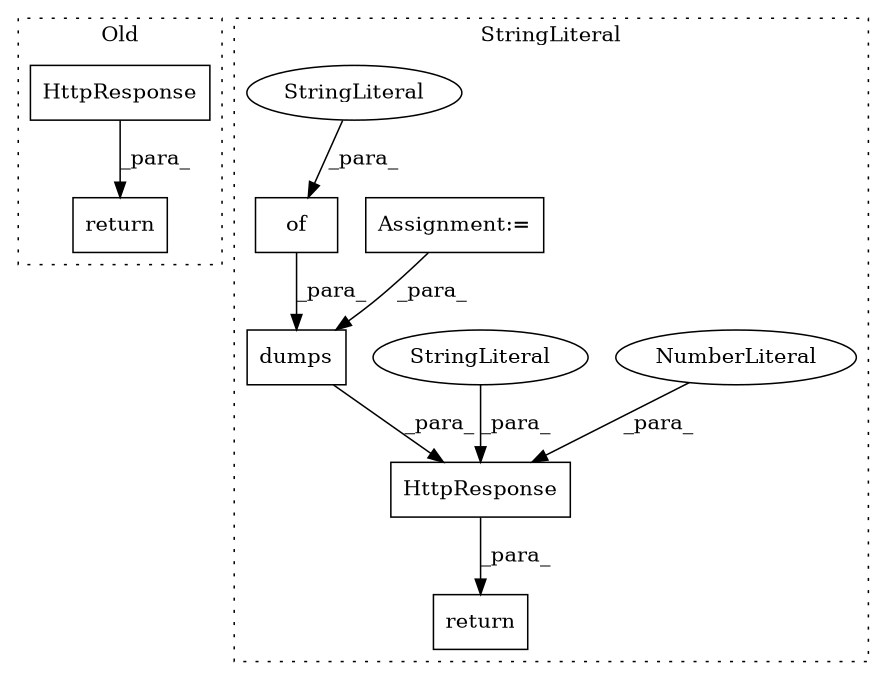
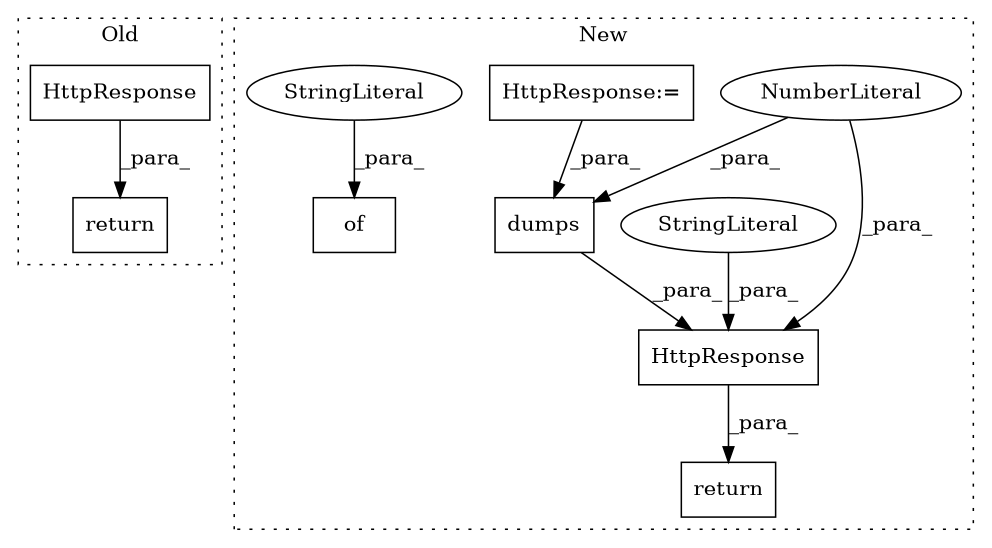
(551, 36) -> (604, 36)
(455, 225) -> (592, 93)
(297, 284) -> (698, 157)
